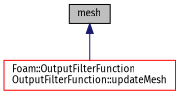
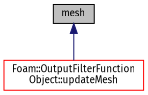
(90, 75) -> (74, 75)
